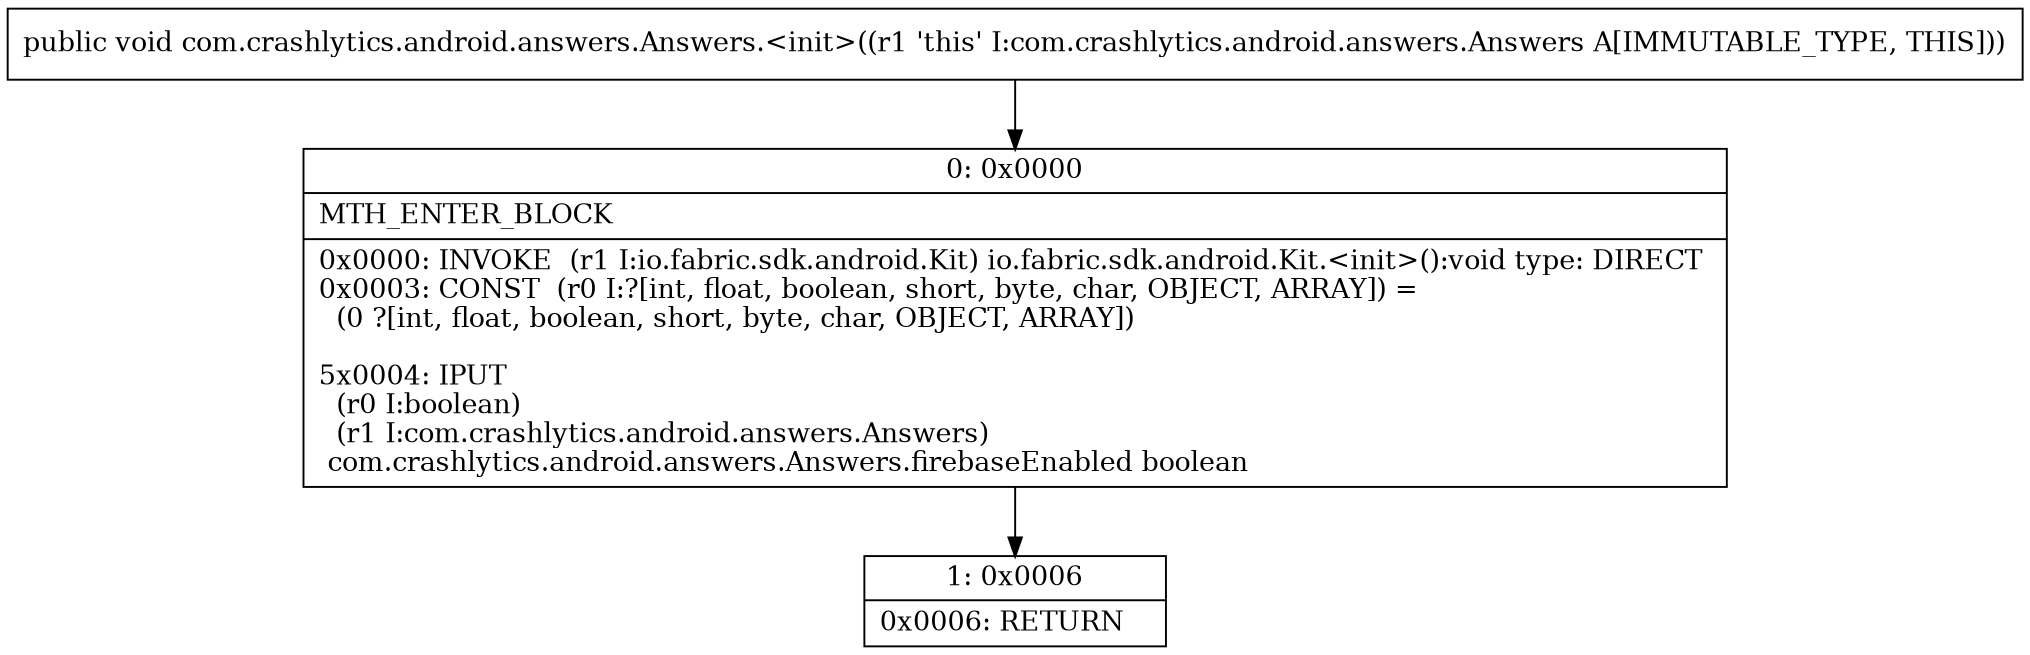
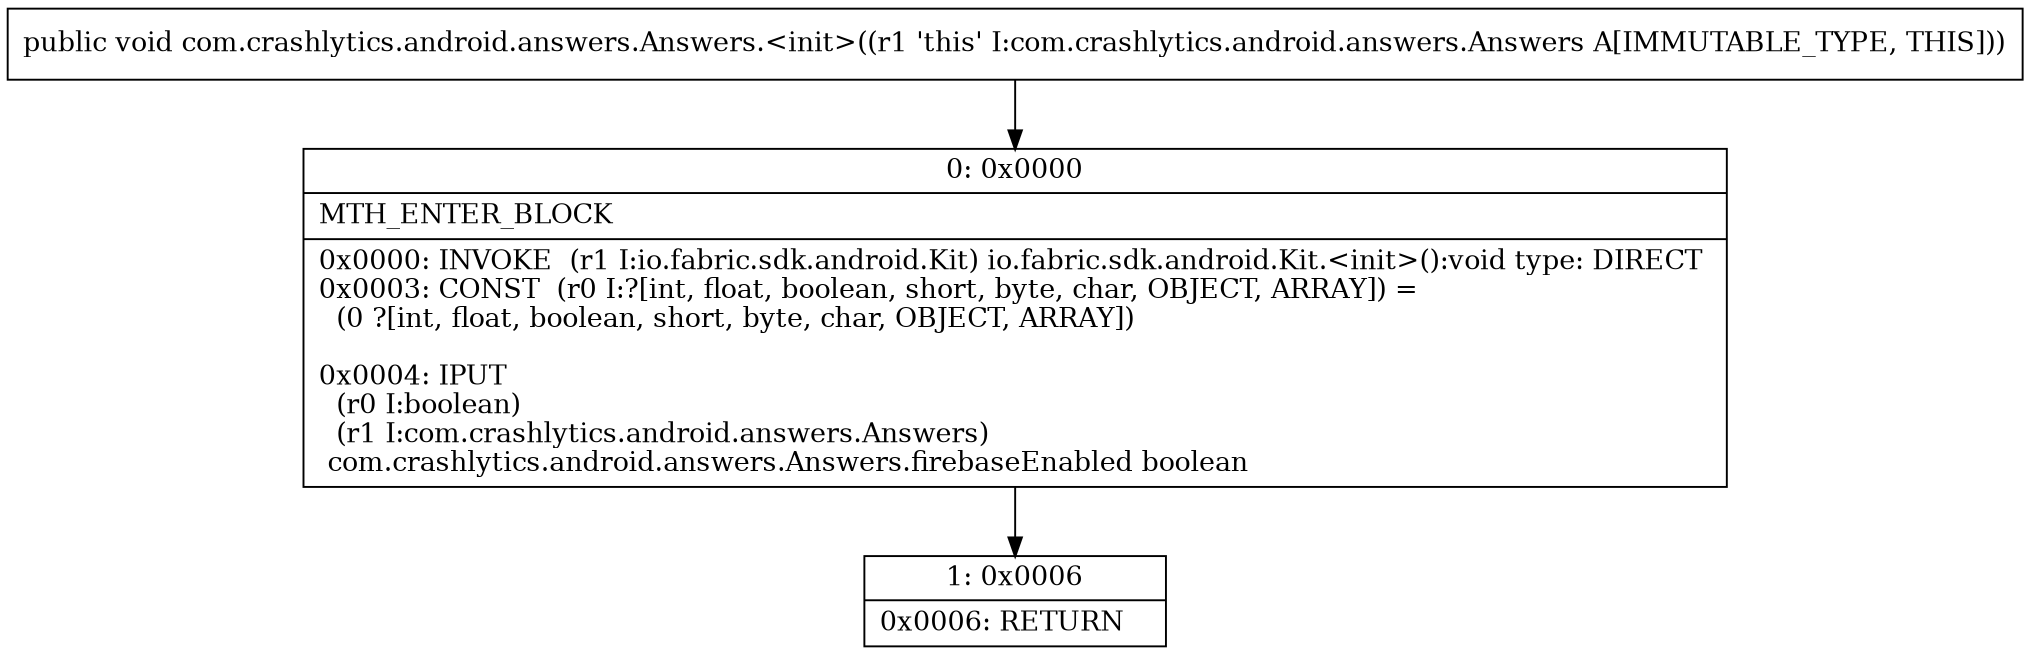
(422, 376) -> (422, 376)
